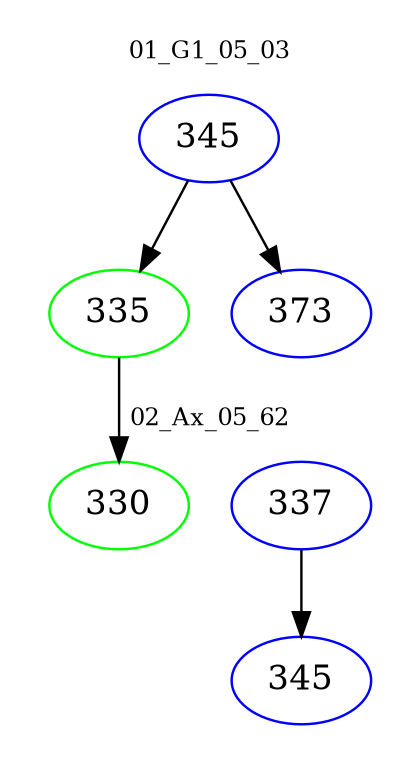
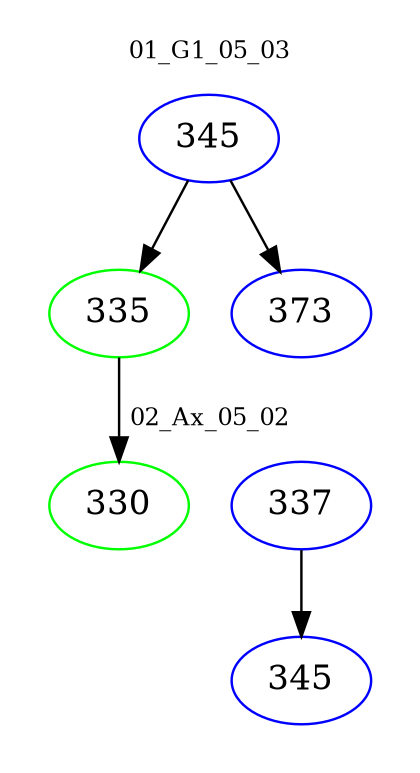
(210, 419) -> (210, 419)
